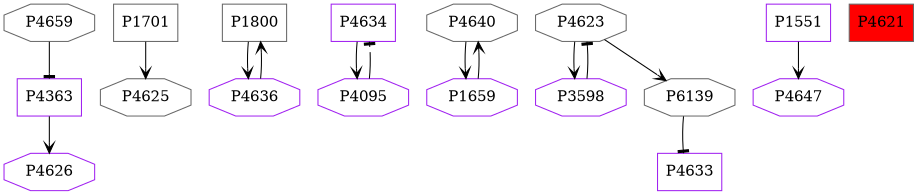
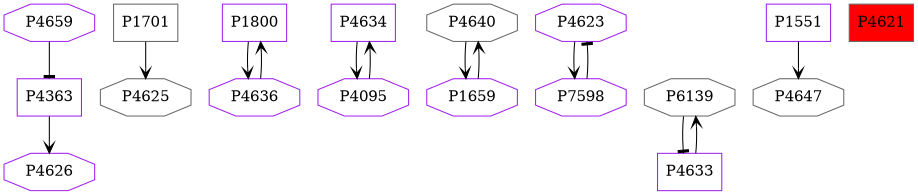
(49, 23) -> (49, 23)
(254, 23) -> (254, 23)
(581, 23) -> (581, 23)
(631, 57) -> (697, 140)
(370, 65) -> (370, 65)
(581, 97) -> (581, 97)
(798, 97) -> (798, 97)
